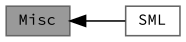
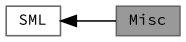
(106, 21) -> (96, 21)
